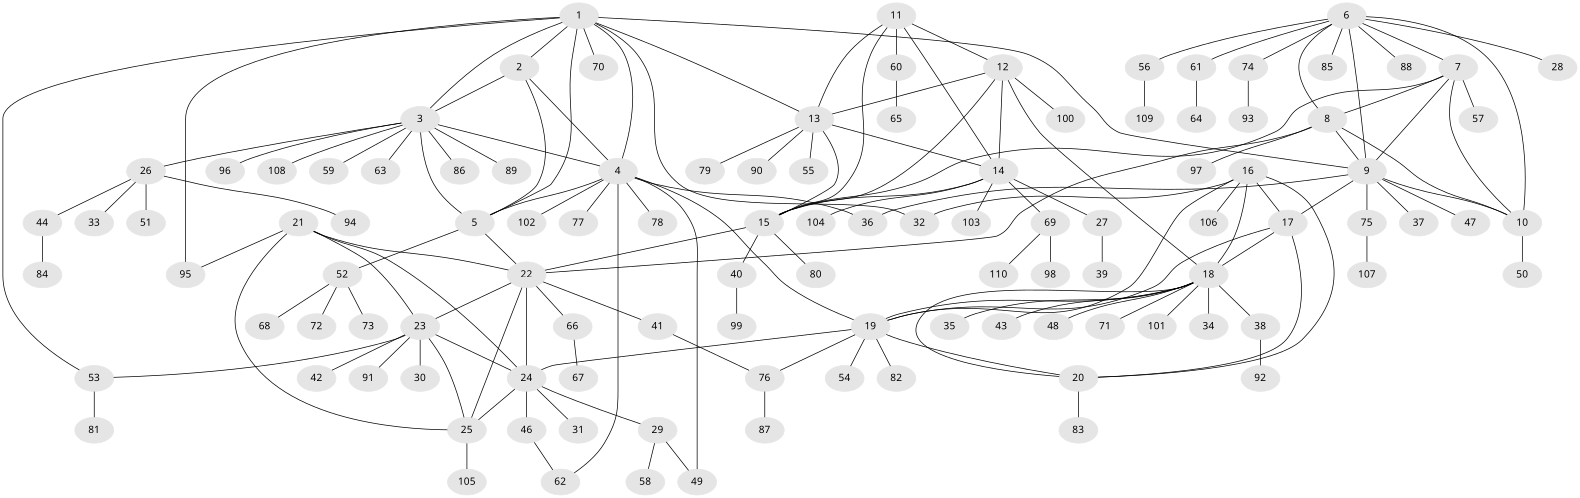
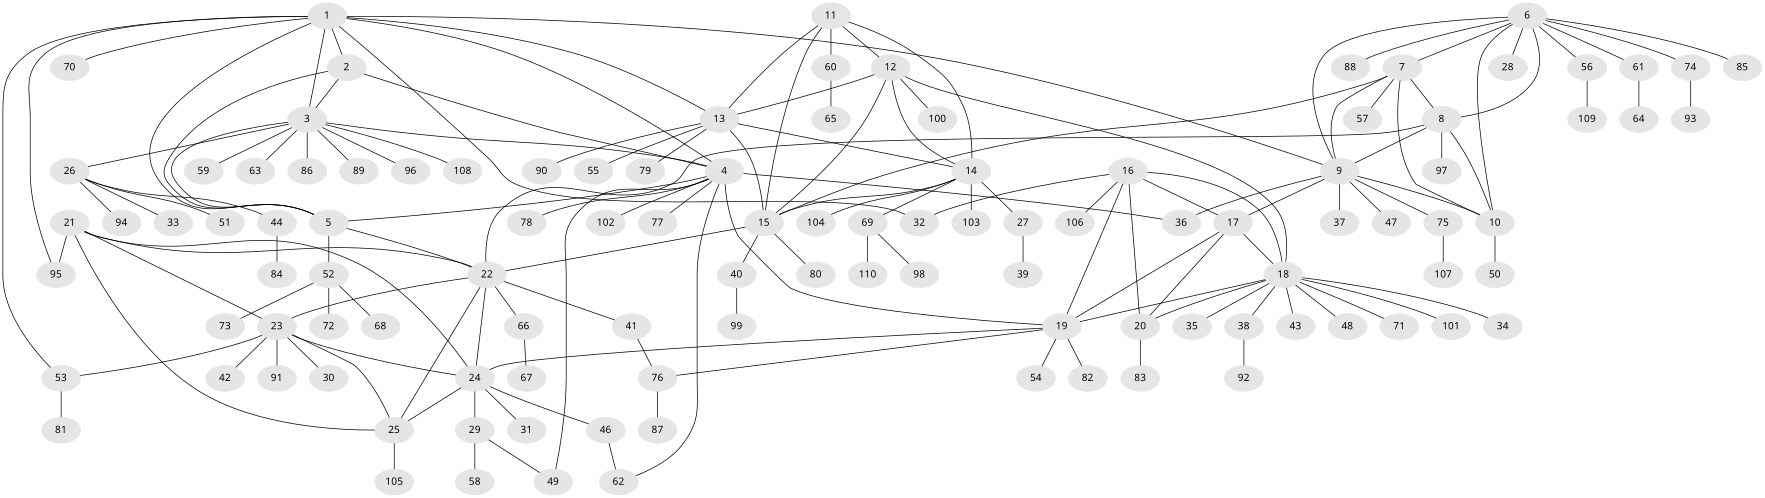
(972, 358) -> none
